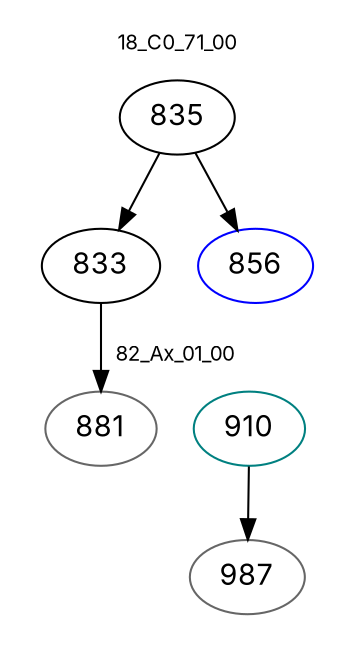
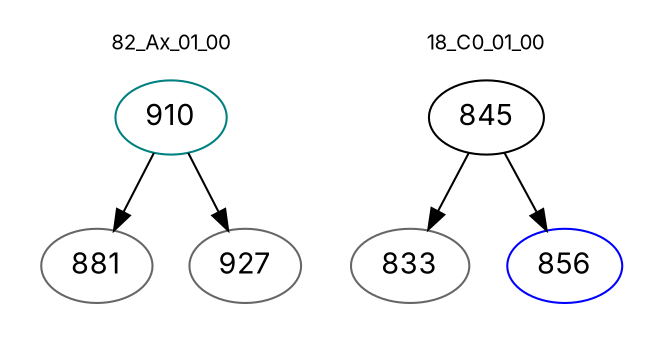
(177, 44) -> (486, 44)
(177, 117) -> (486, 117)
(101, 266) -> (410, 266)
(101, 349) -> (139, 182)
(247, 577) -> (245, 266)
